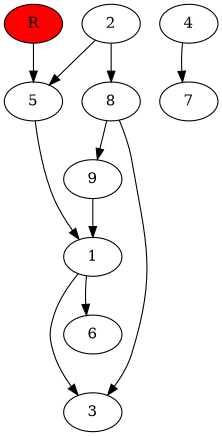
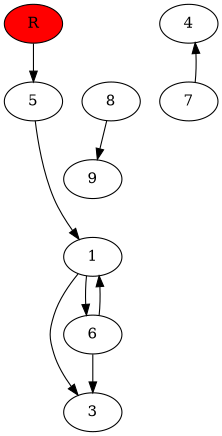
(111, 24) -> none
(182, 57) -> (196, 68)
(93, 213) -> (100, 301)
(146, 255) -> (93, 368)
